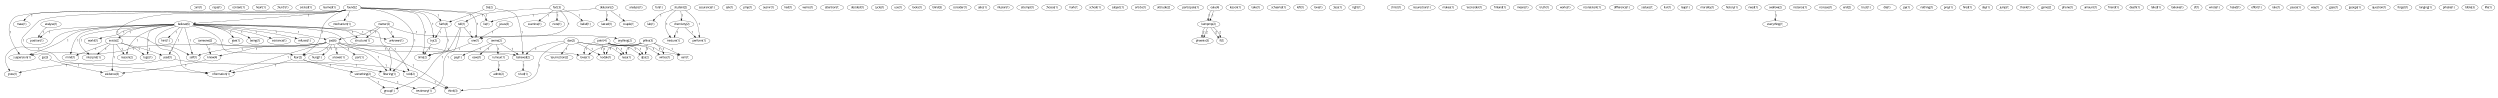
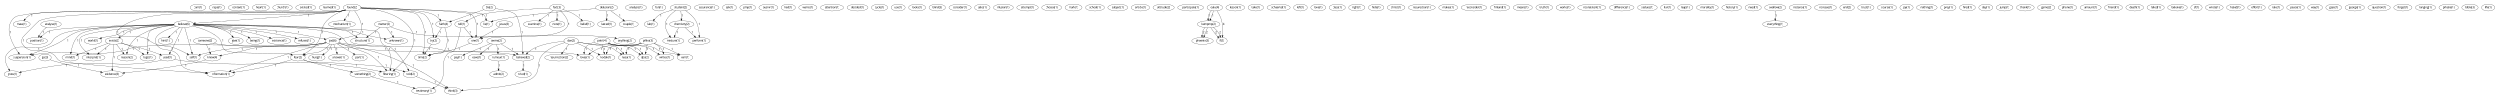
none -> (1376, 8)
(1887, 8) -> (1887, 8)
none -> (1222, 23)
(360, 35) -> (361, 31)
(389, 91) -> none
